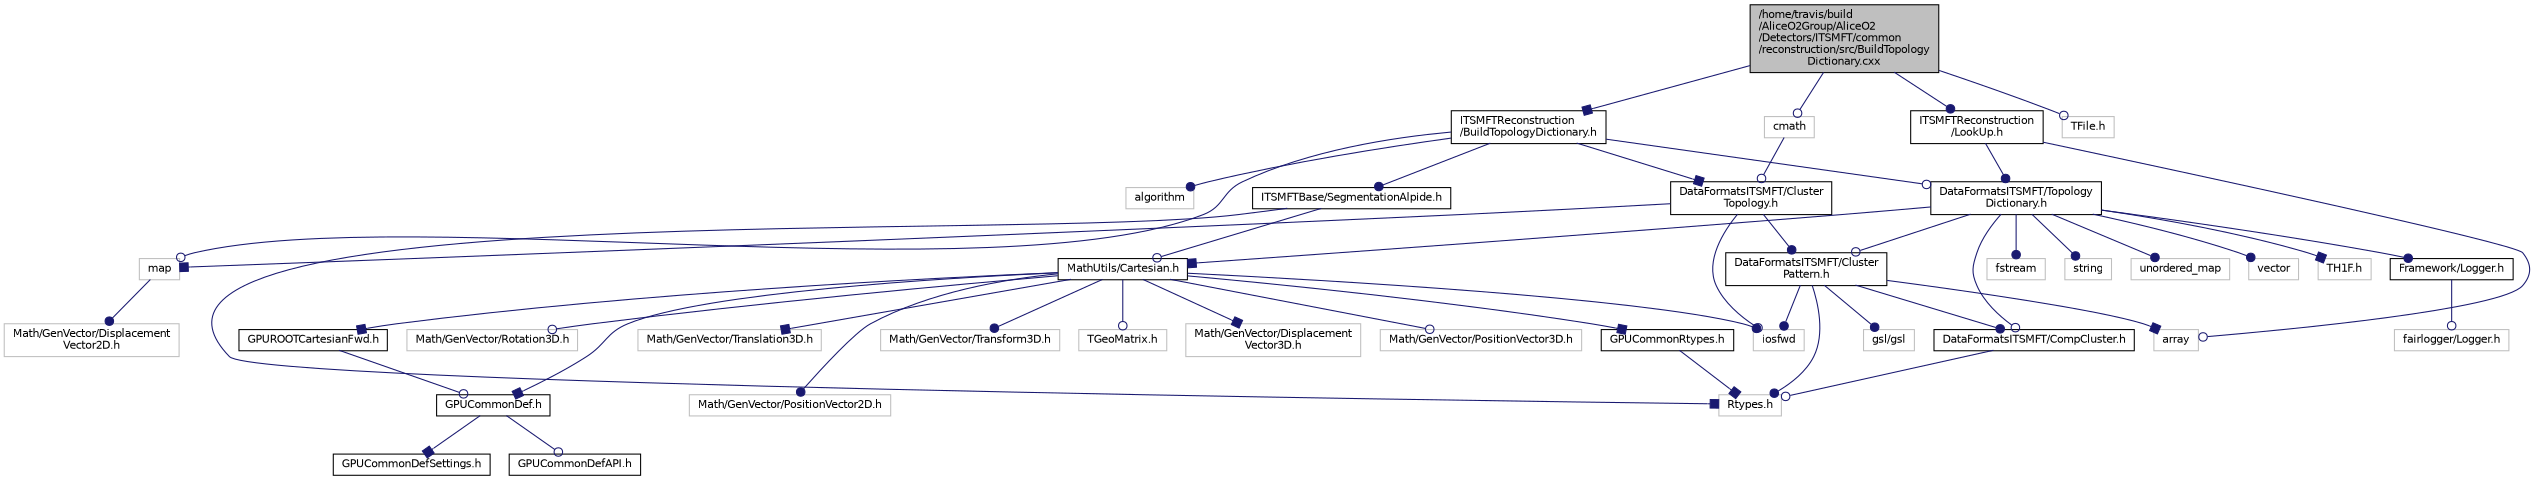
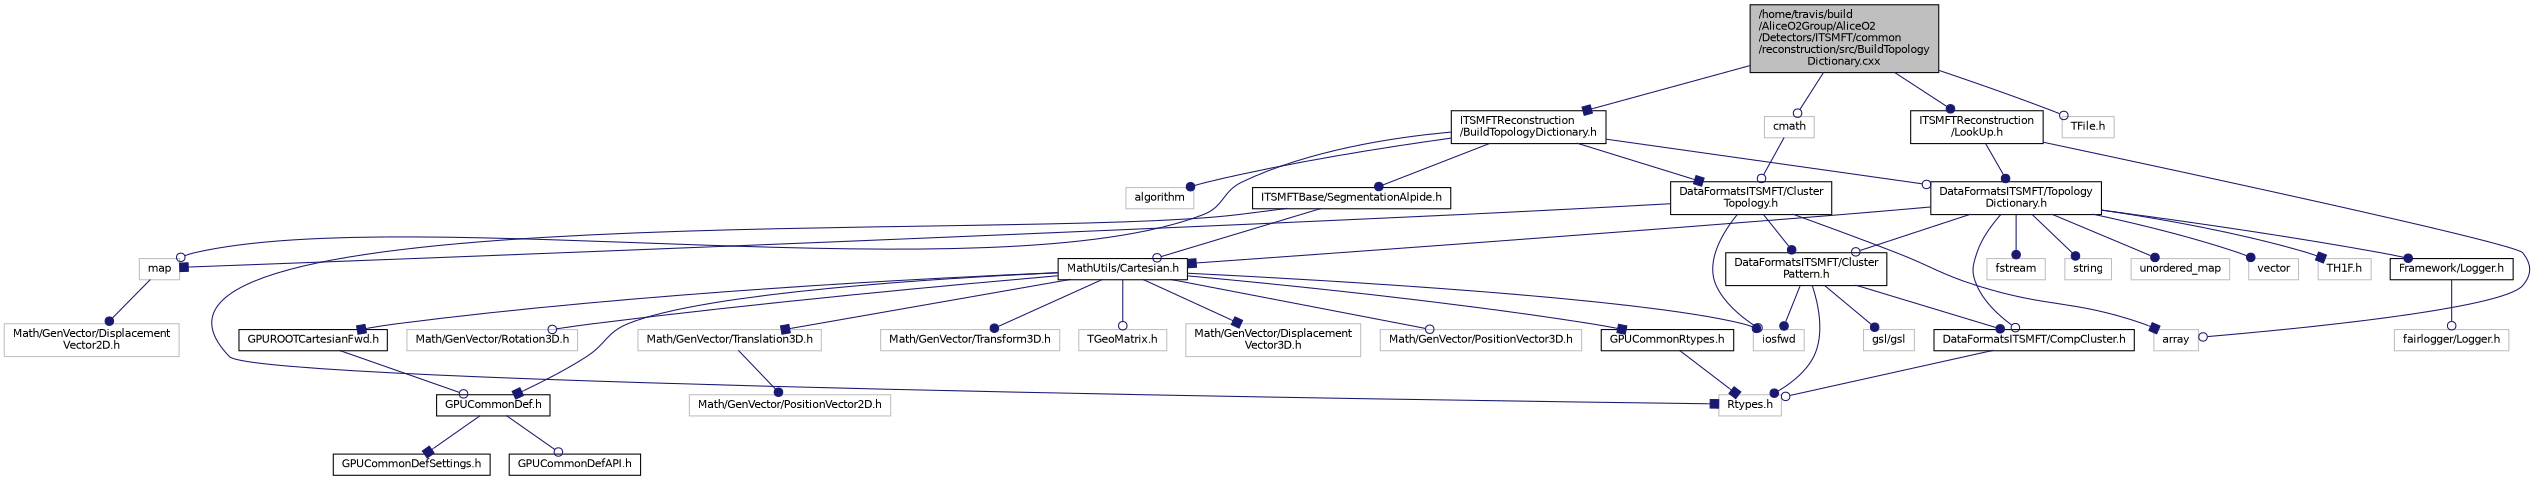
(944, 295) -> (757, 370)
(2019, 299) -> (1967, 282)
